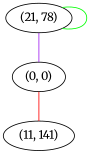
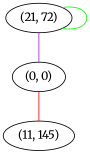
(39, 18) -> (39, 18)
(39, 136) -> (39, 136)
